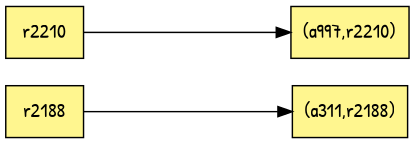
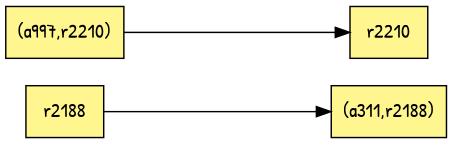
(180, 32) -> (230, 32)
